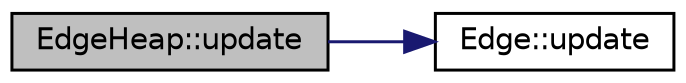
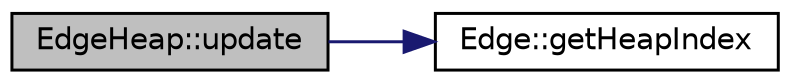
(555, 42) -> (607, 42)
